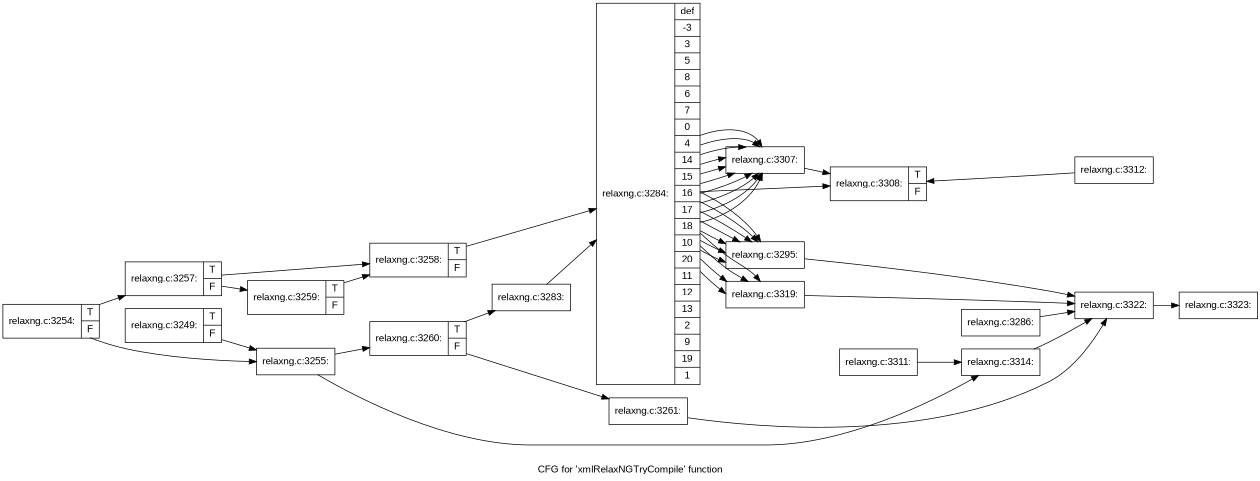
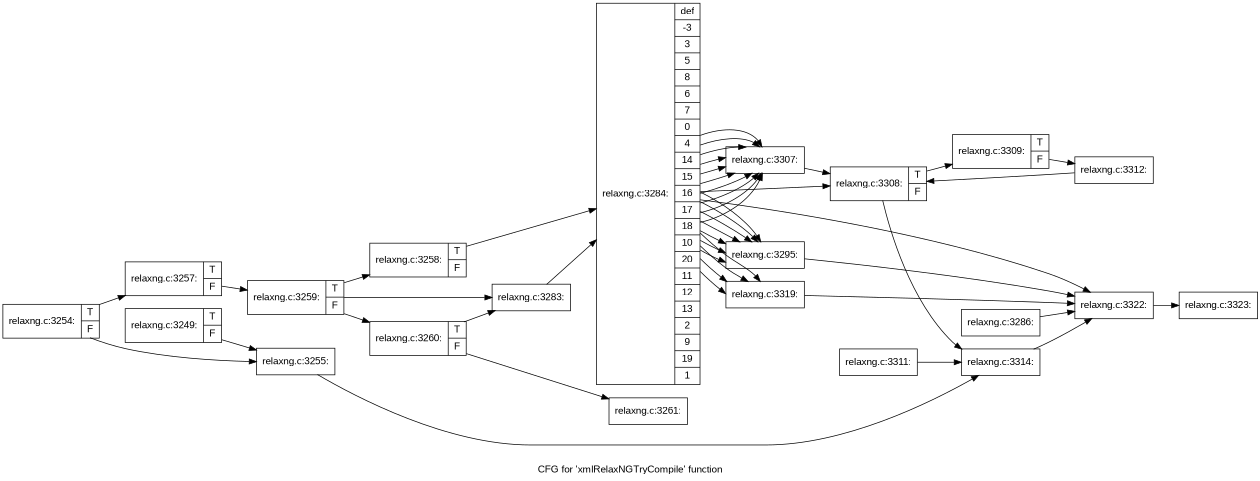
none -> (1001, 151)
(292, 270) -> none
none -> (909, 278)
none -> (414, 297)
(349, 352) -> (353, 317)
(911, 421) -> (885, 231)
